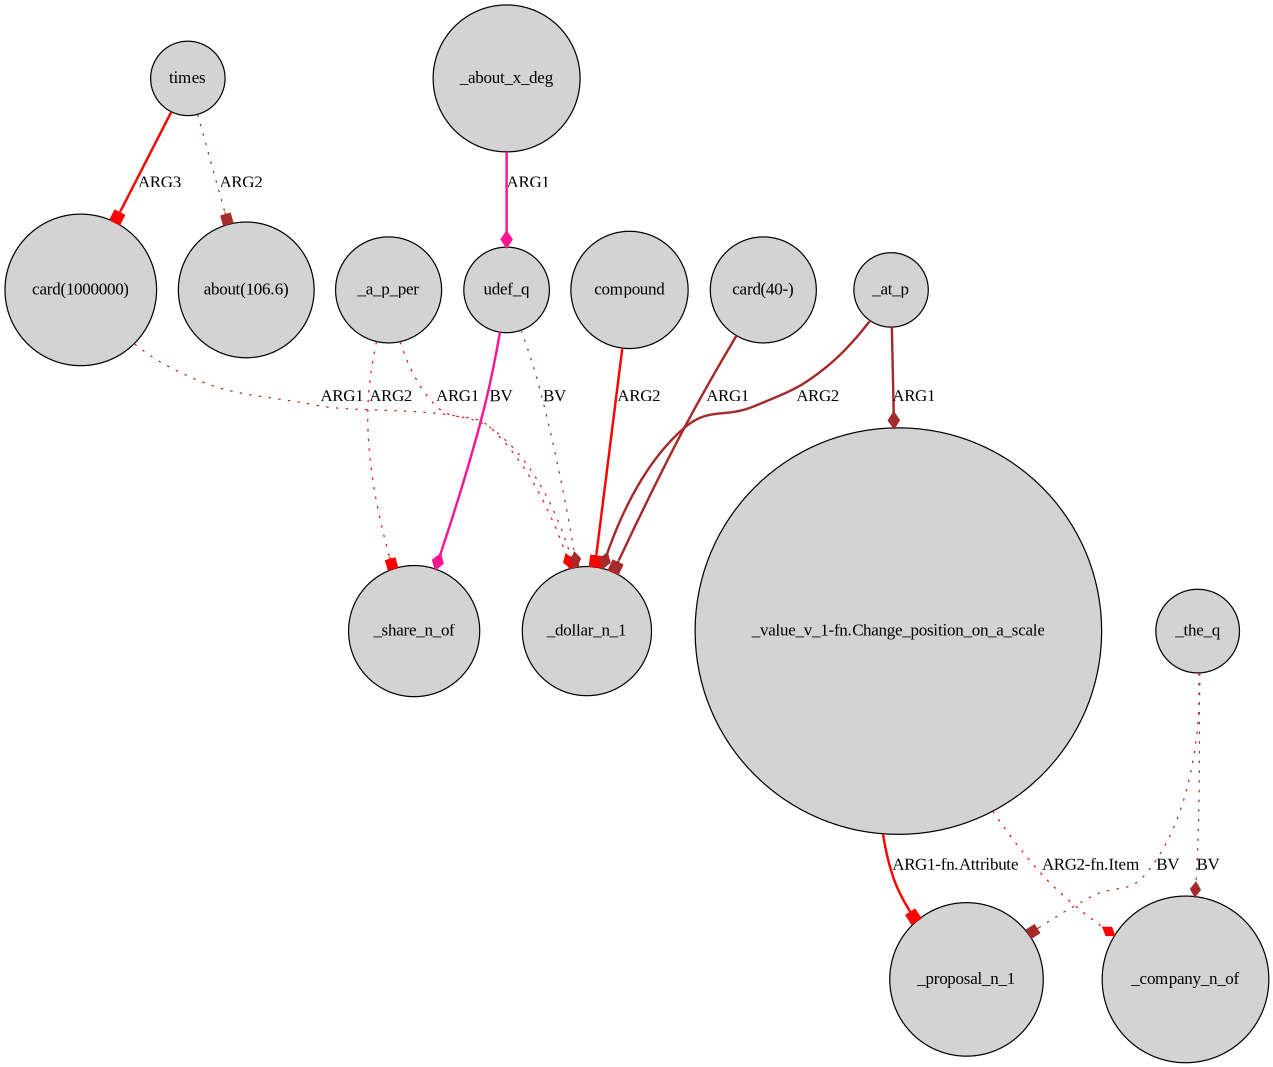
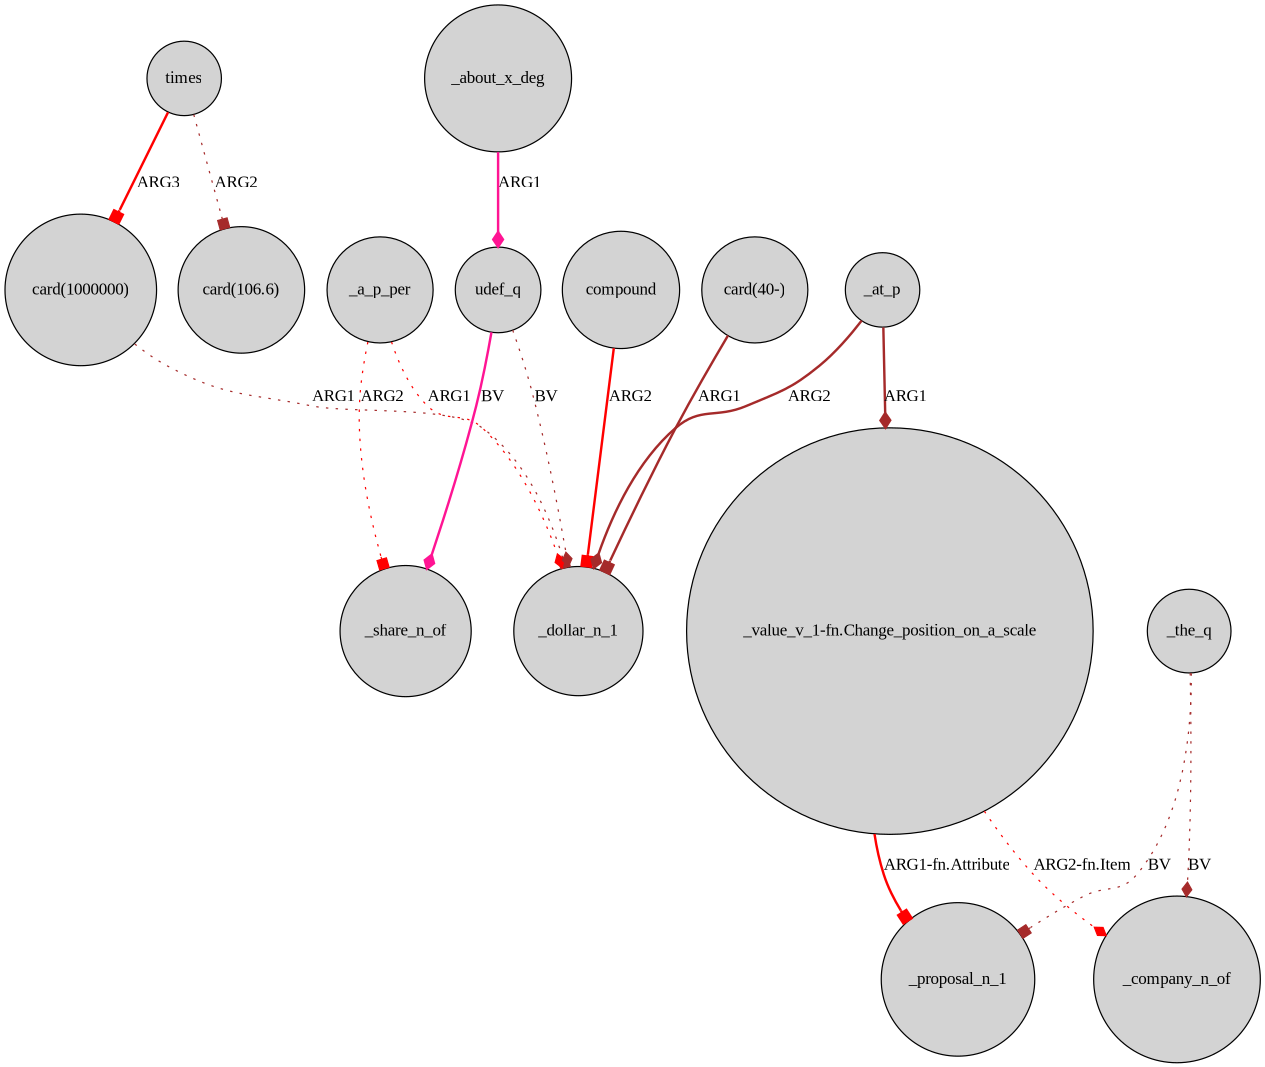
(246, 290) -> (241, 290)
